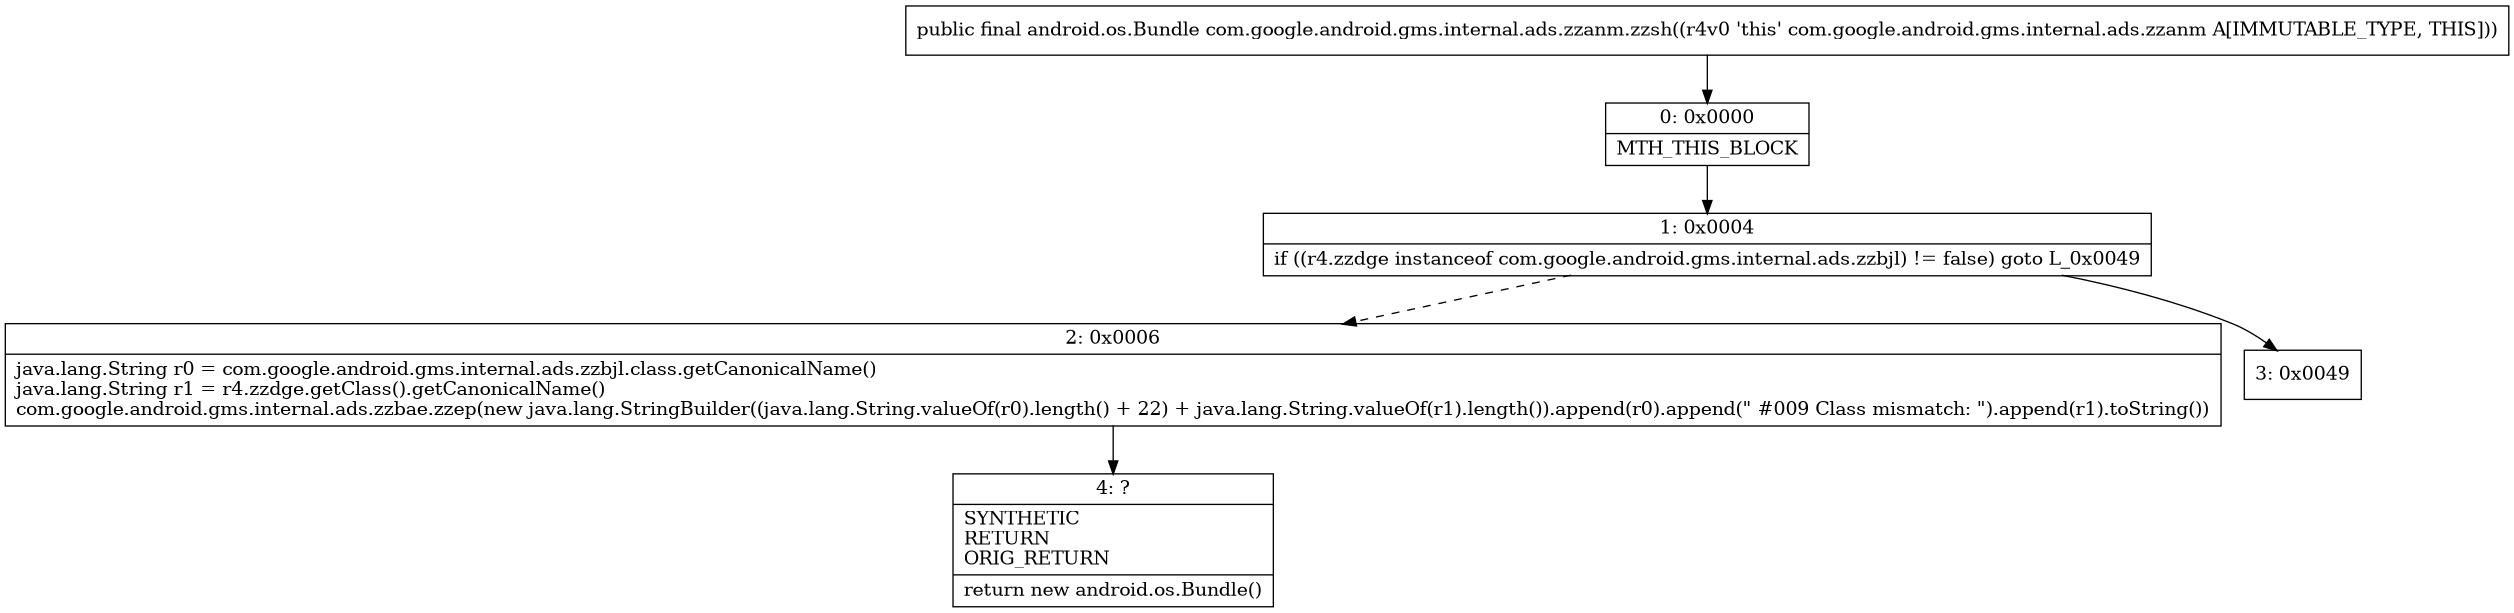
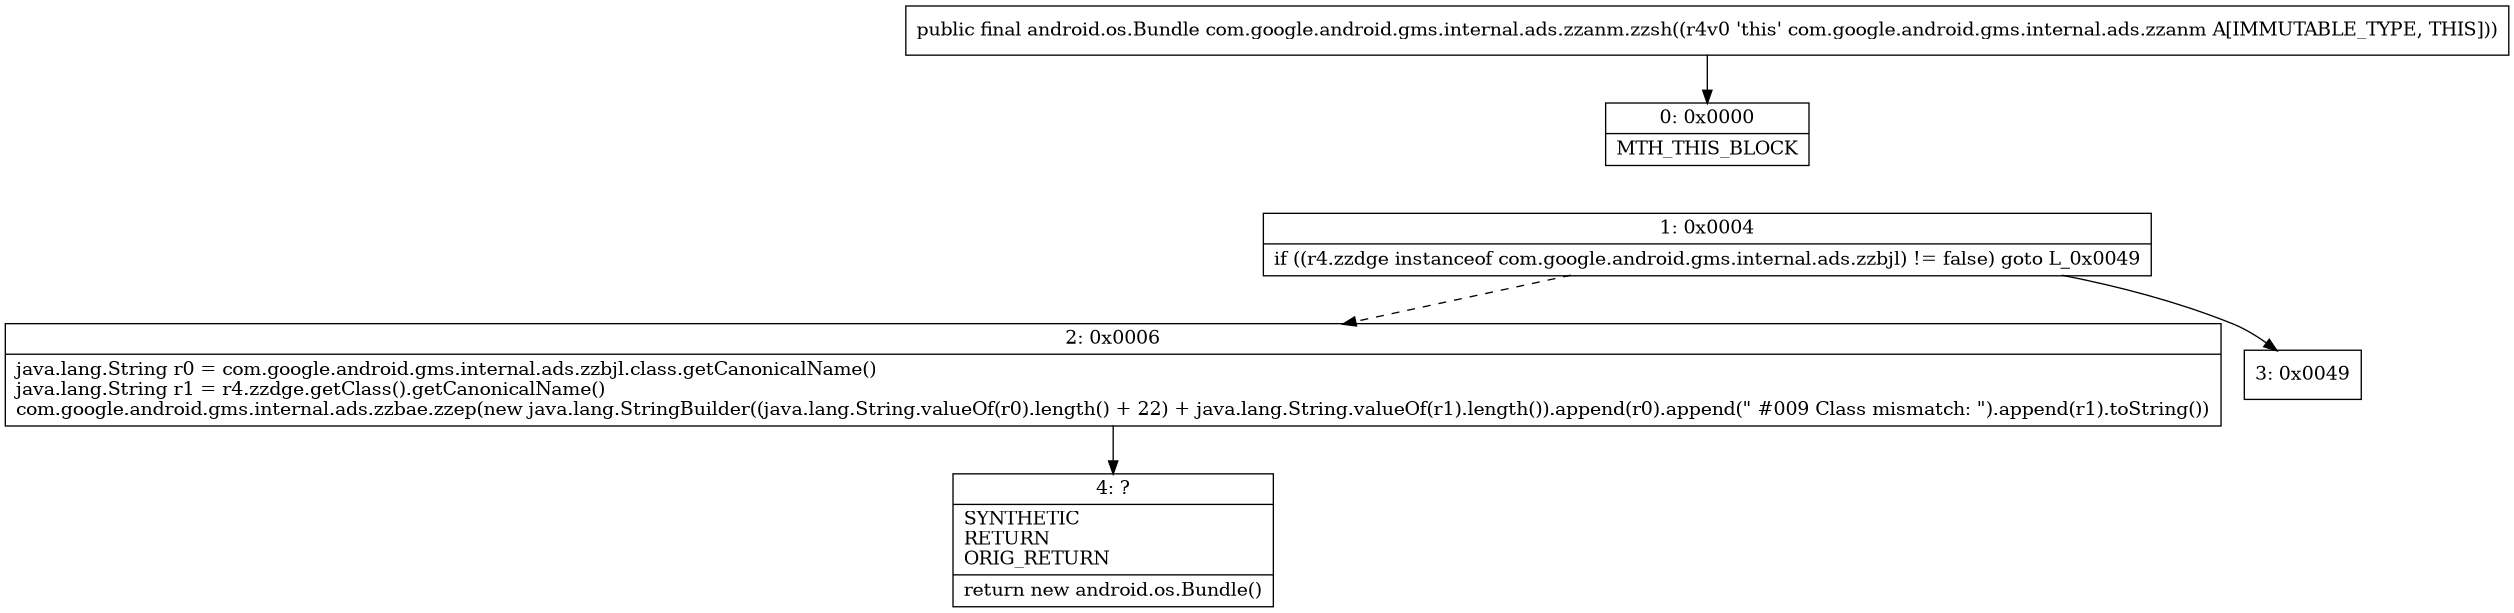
(1707, 183) -> none
